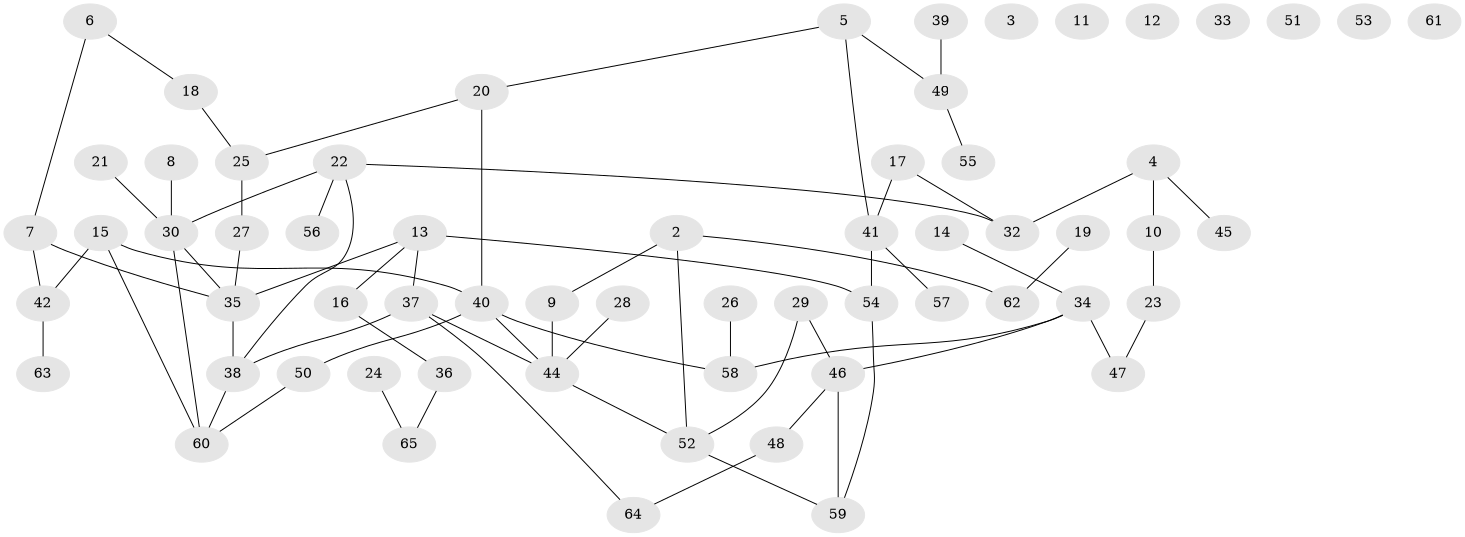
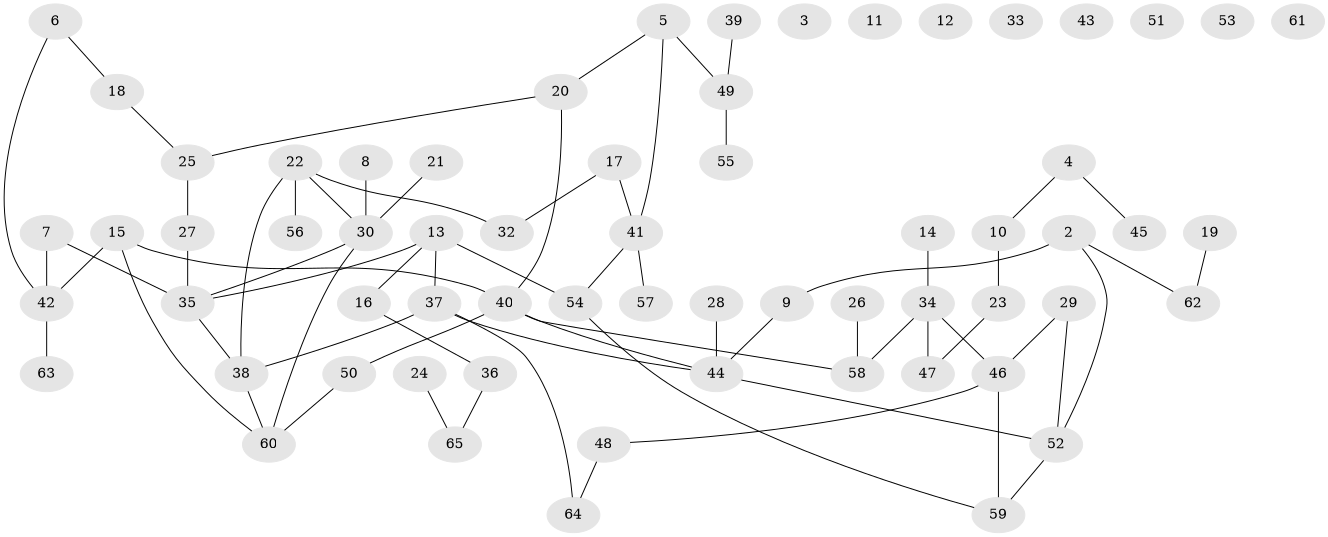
none -> (1087, 22)
(60, 127) -> (7, 163)
(1083, 198) -> none
